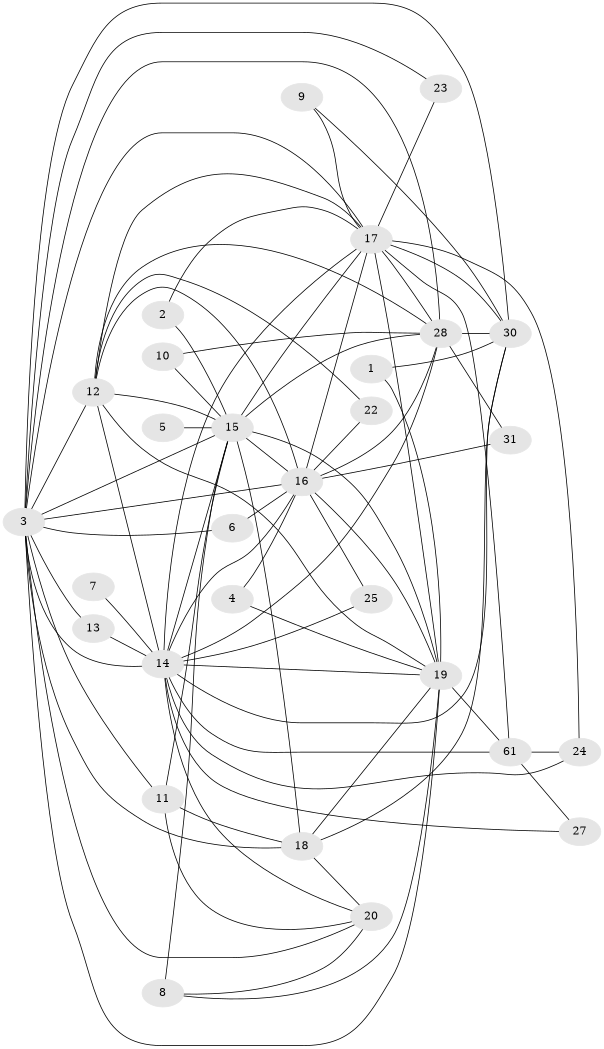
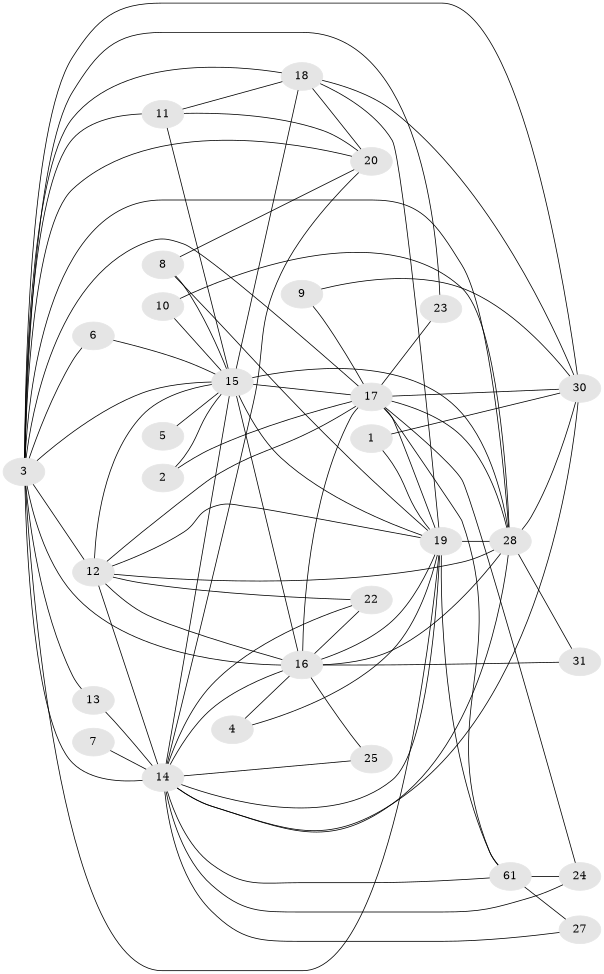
(206, 422) -> (244, 658)
(267, 505) -> (165, 354)
none -> (476, 541)
